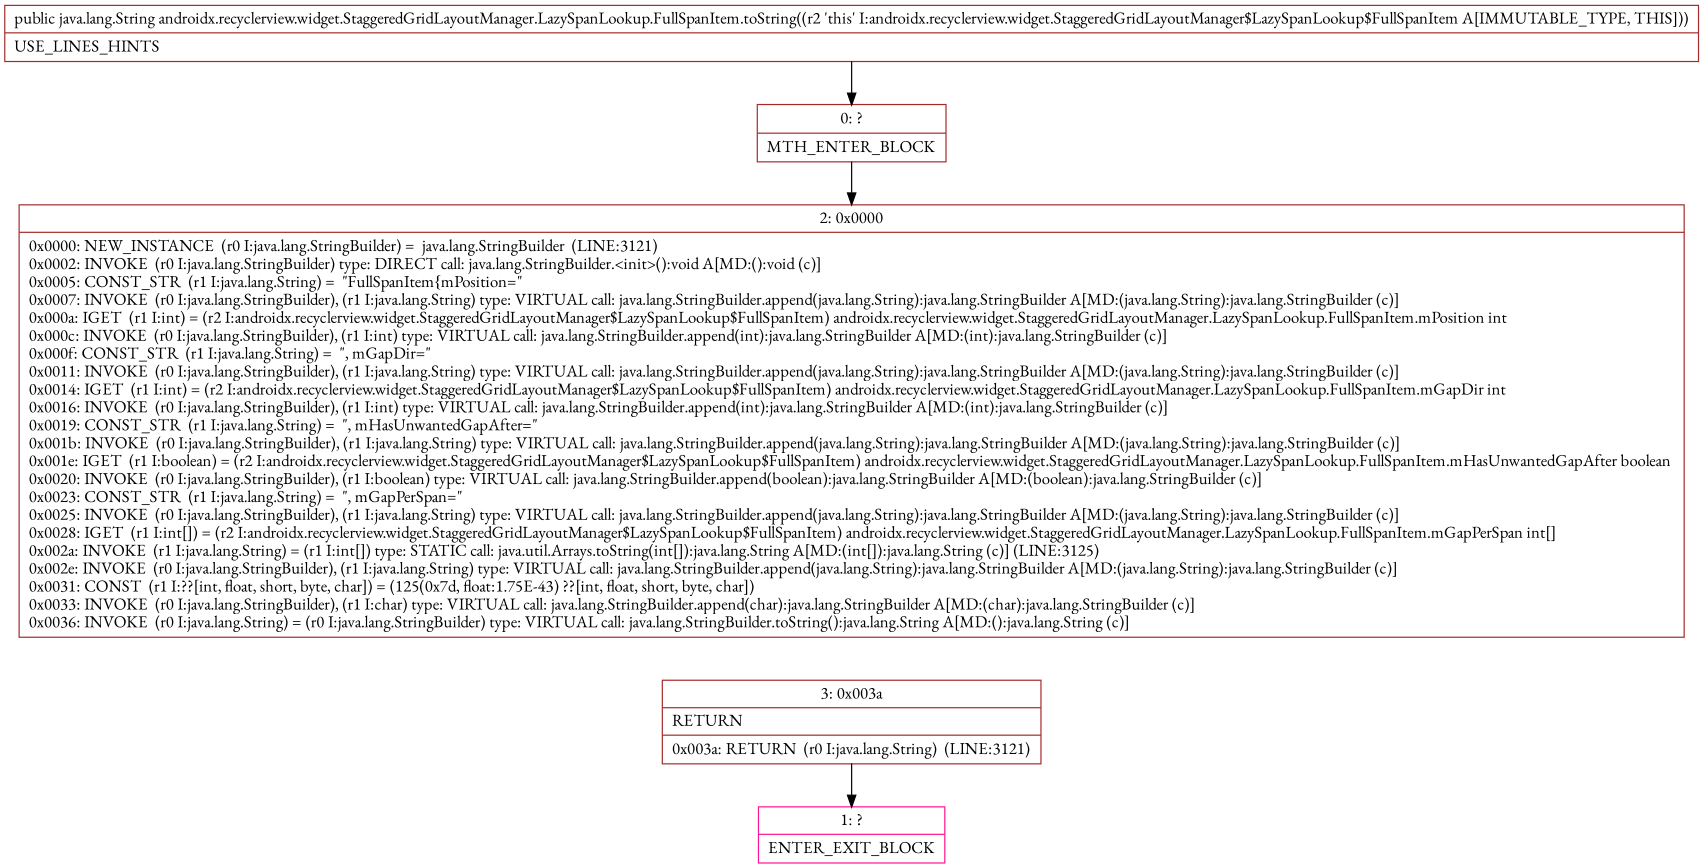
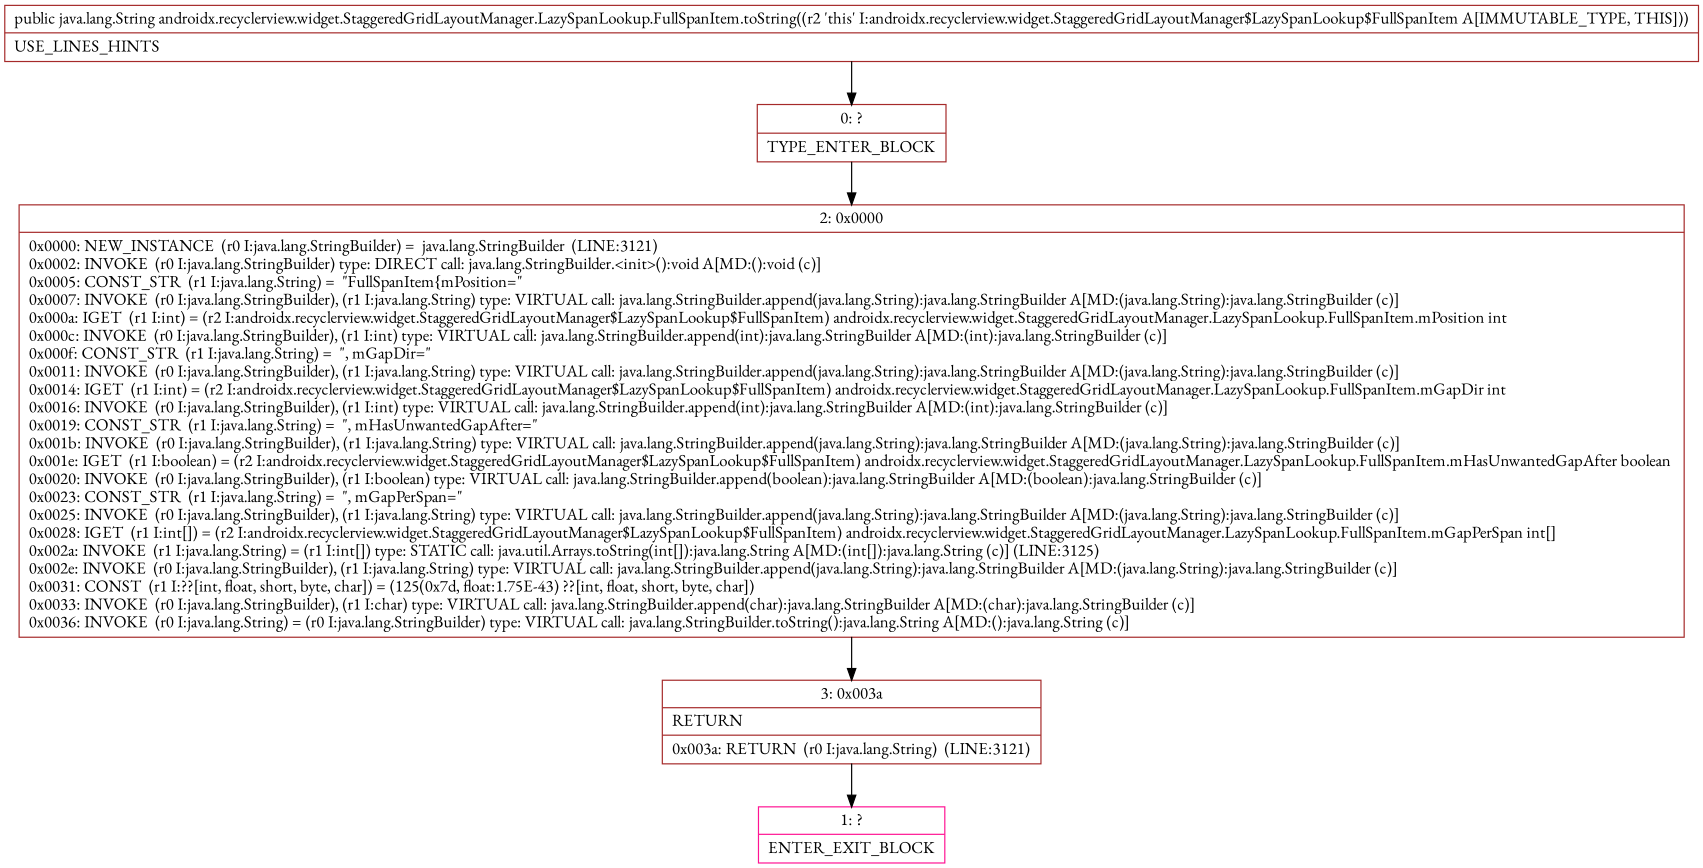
(852, 147) -> (852, 147)
none -> (852, 653)
